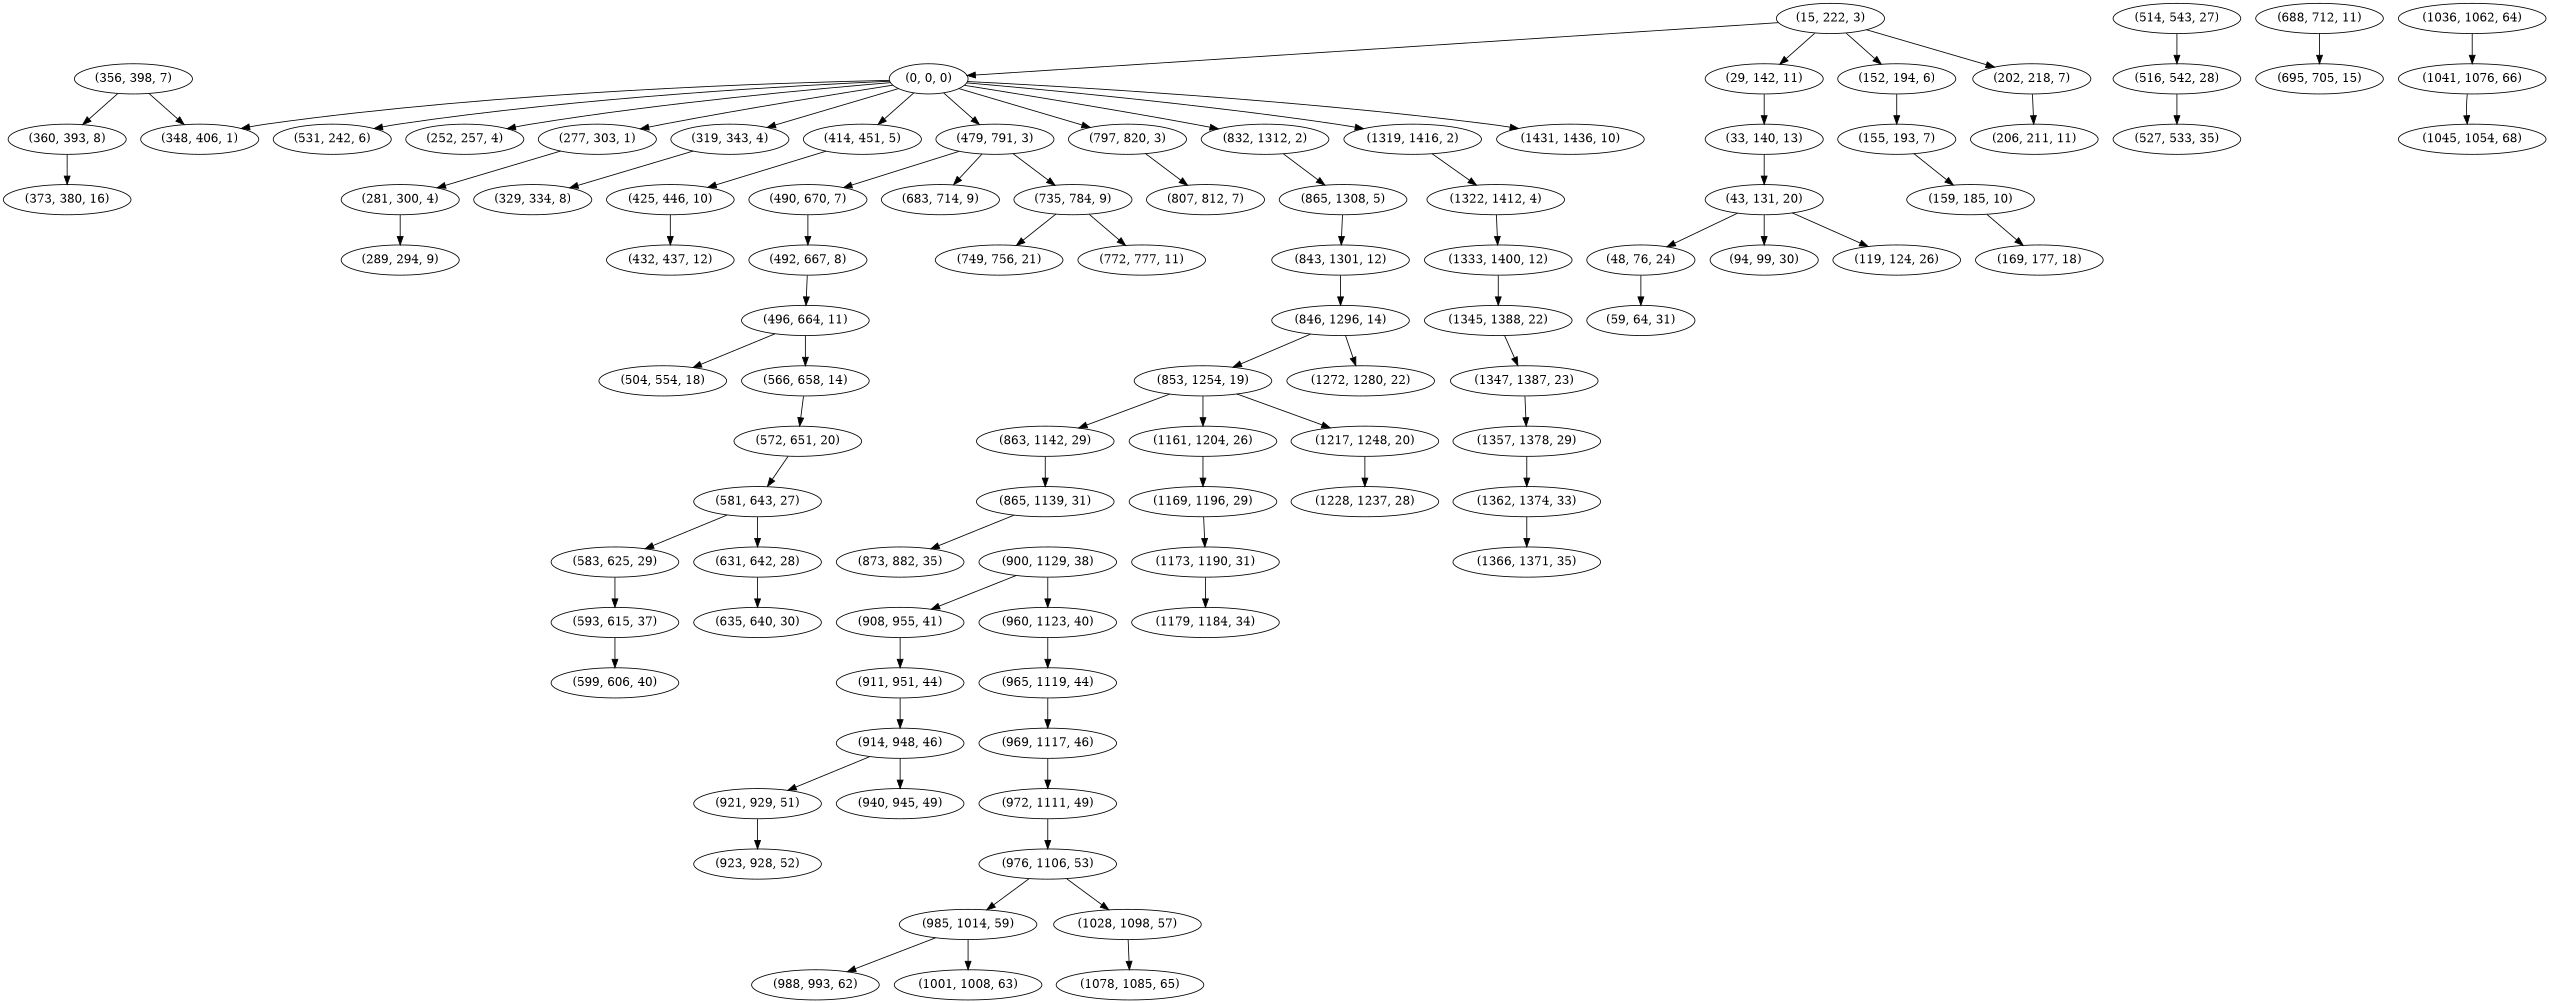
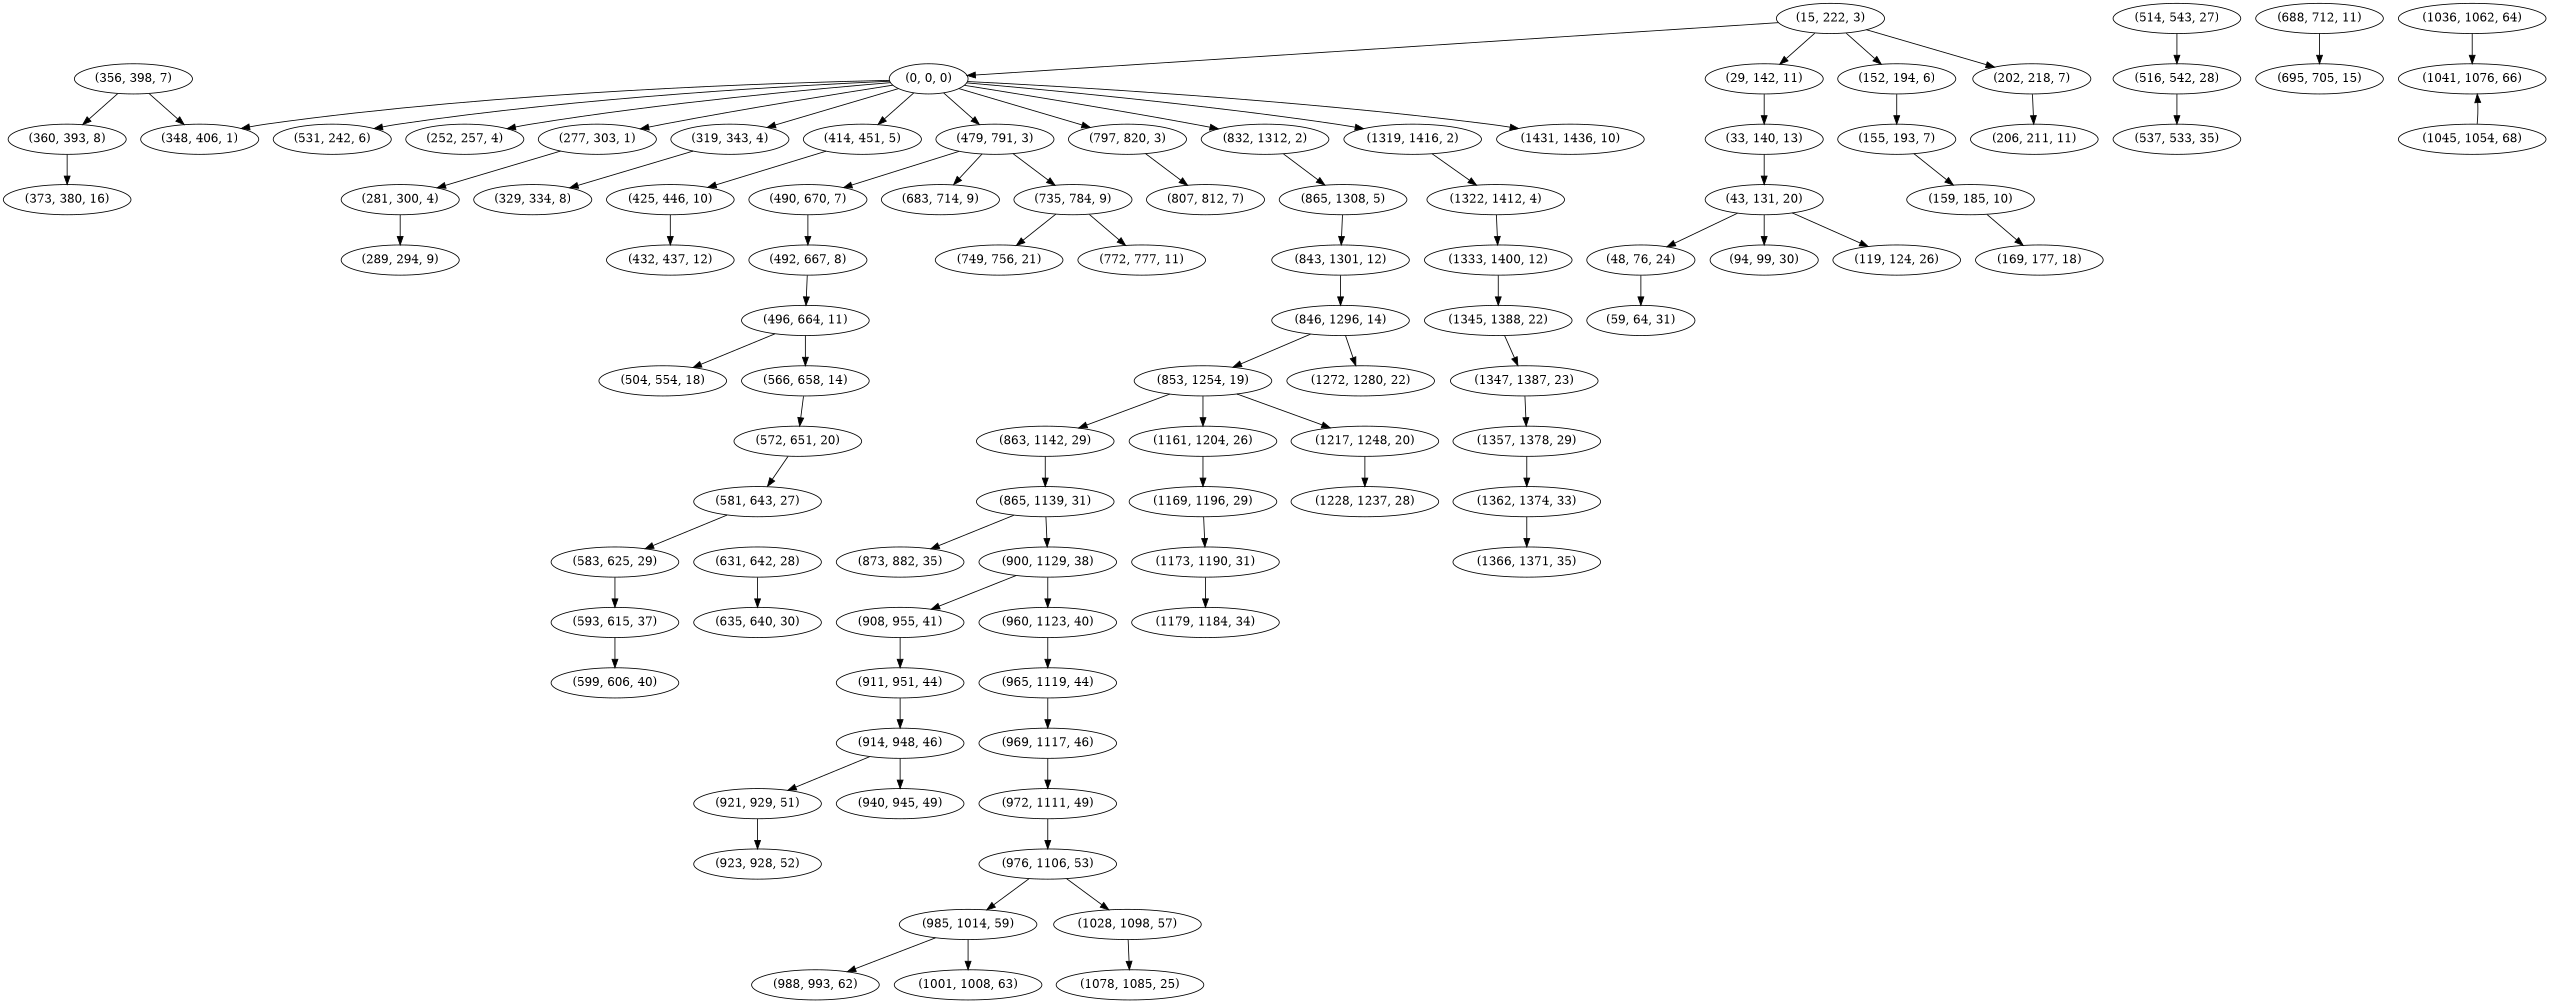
(2467, 105) -> (2478, 113)
(2177, 139) -> (2177, 139)
(758, 528) -> none
none -> (1046, 528)
(1130, 985) -> (1130, 985)
